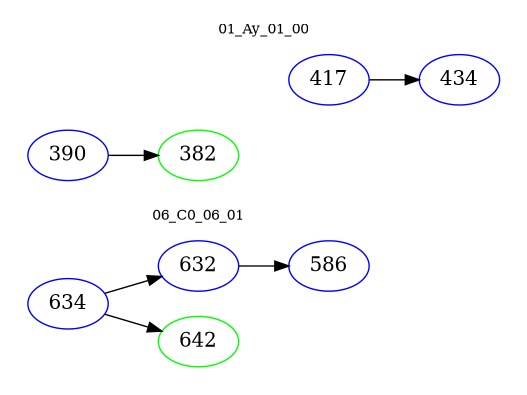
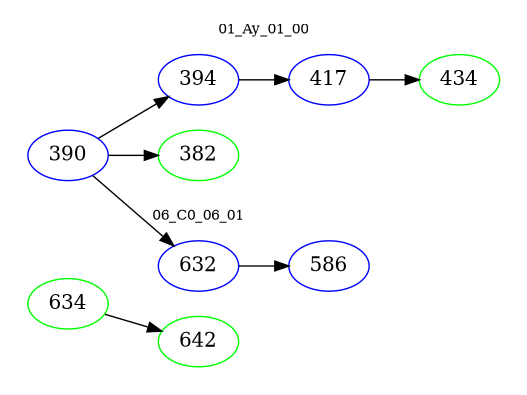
none -> (199, 80)
(459, 80) -> (459, 80)
(126, 287) -> (135, 212)
(68, 304) -> (68, 304)
